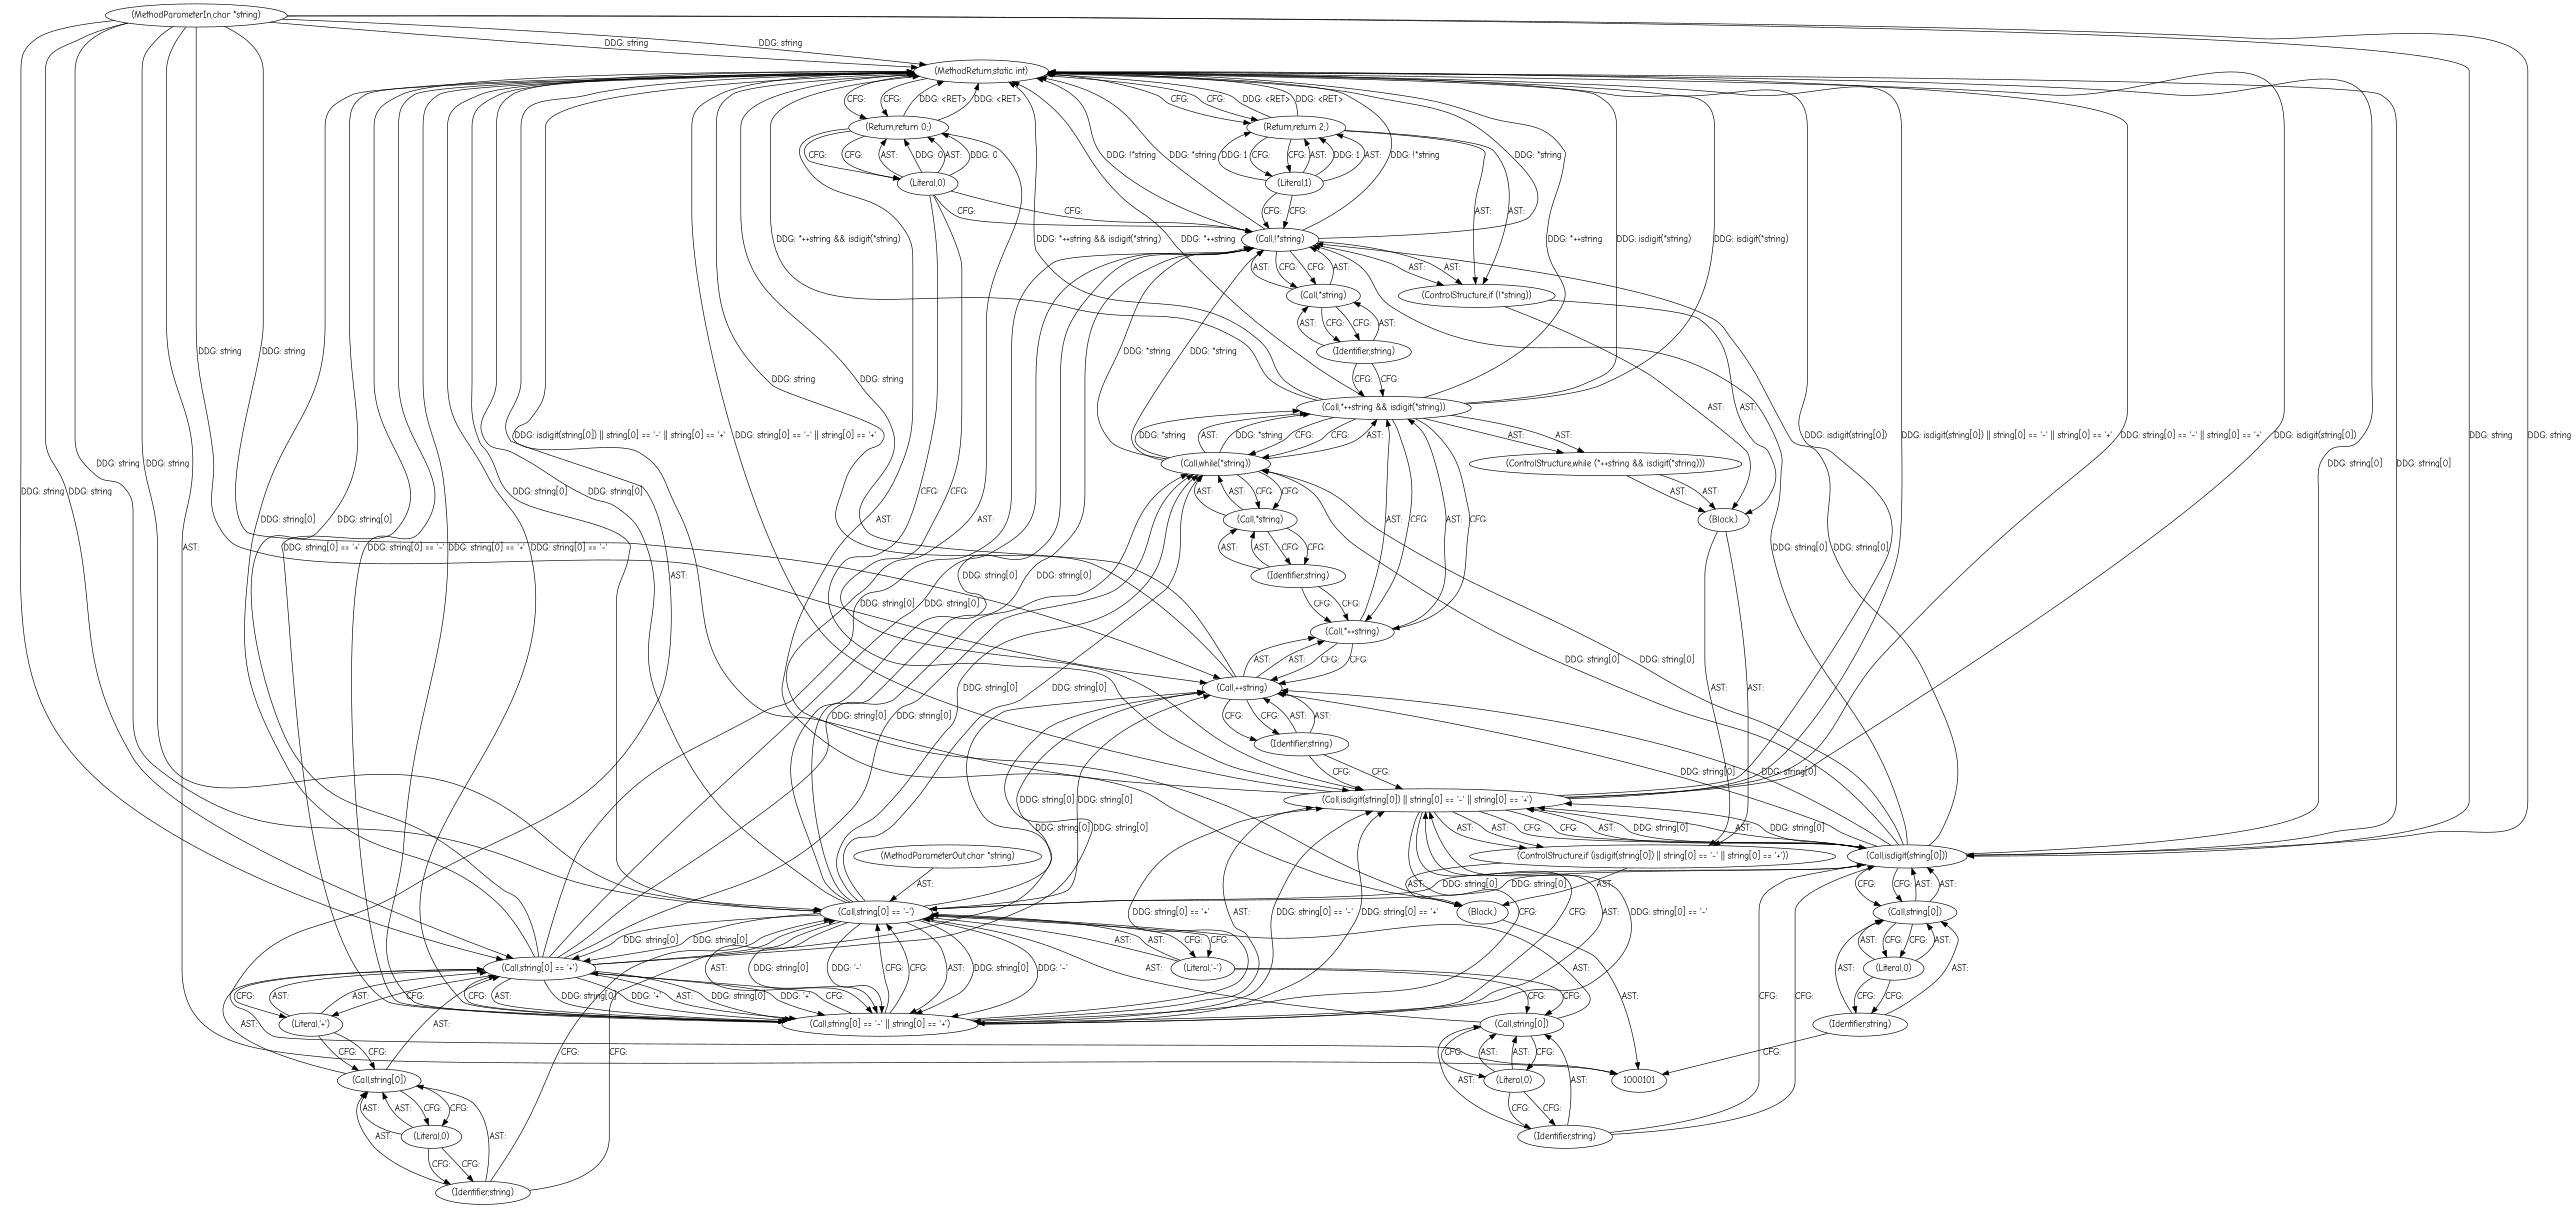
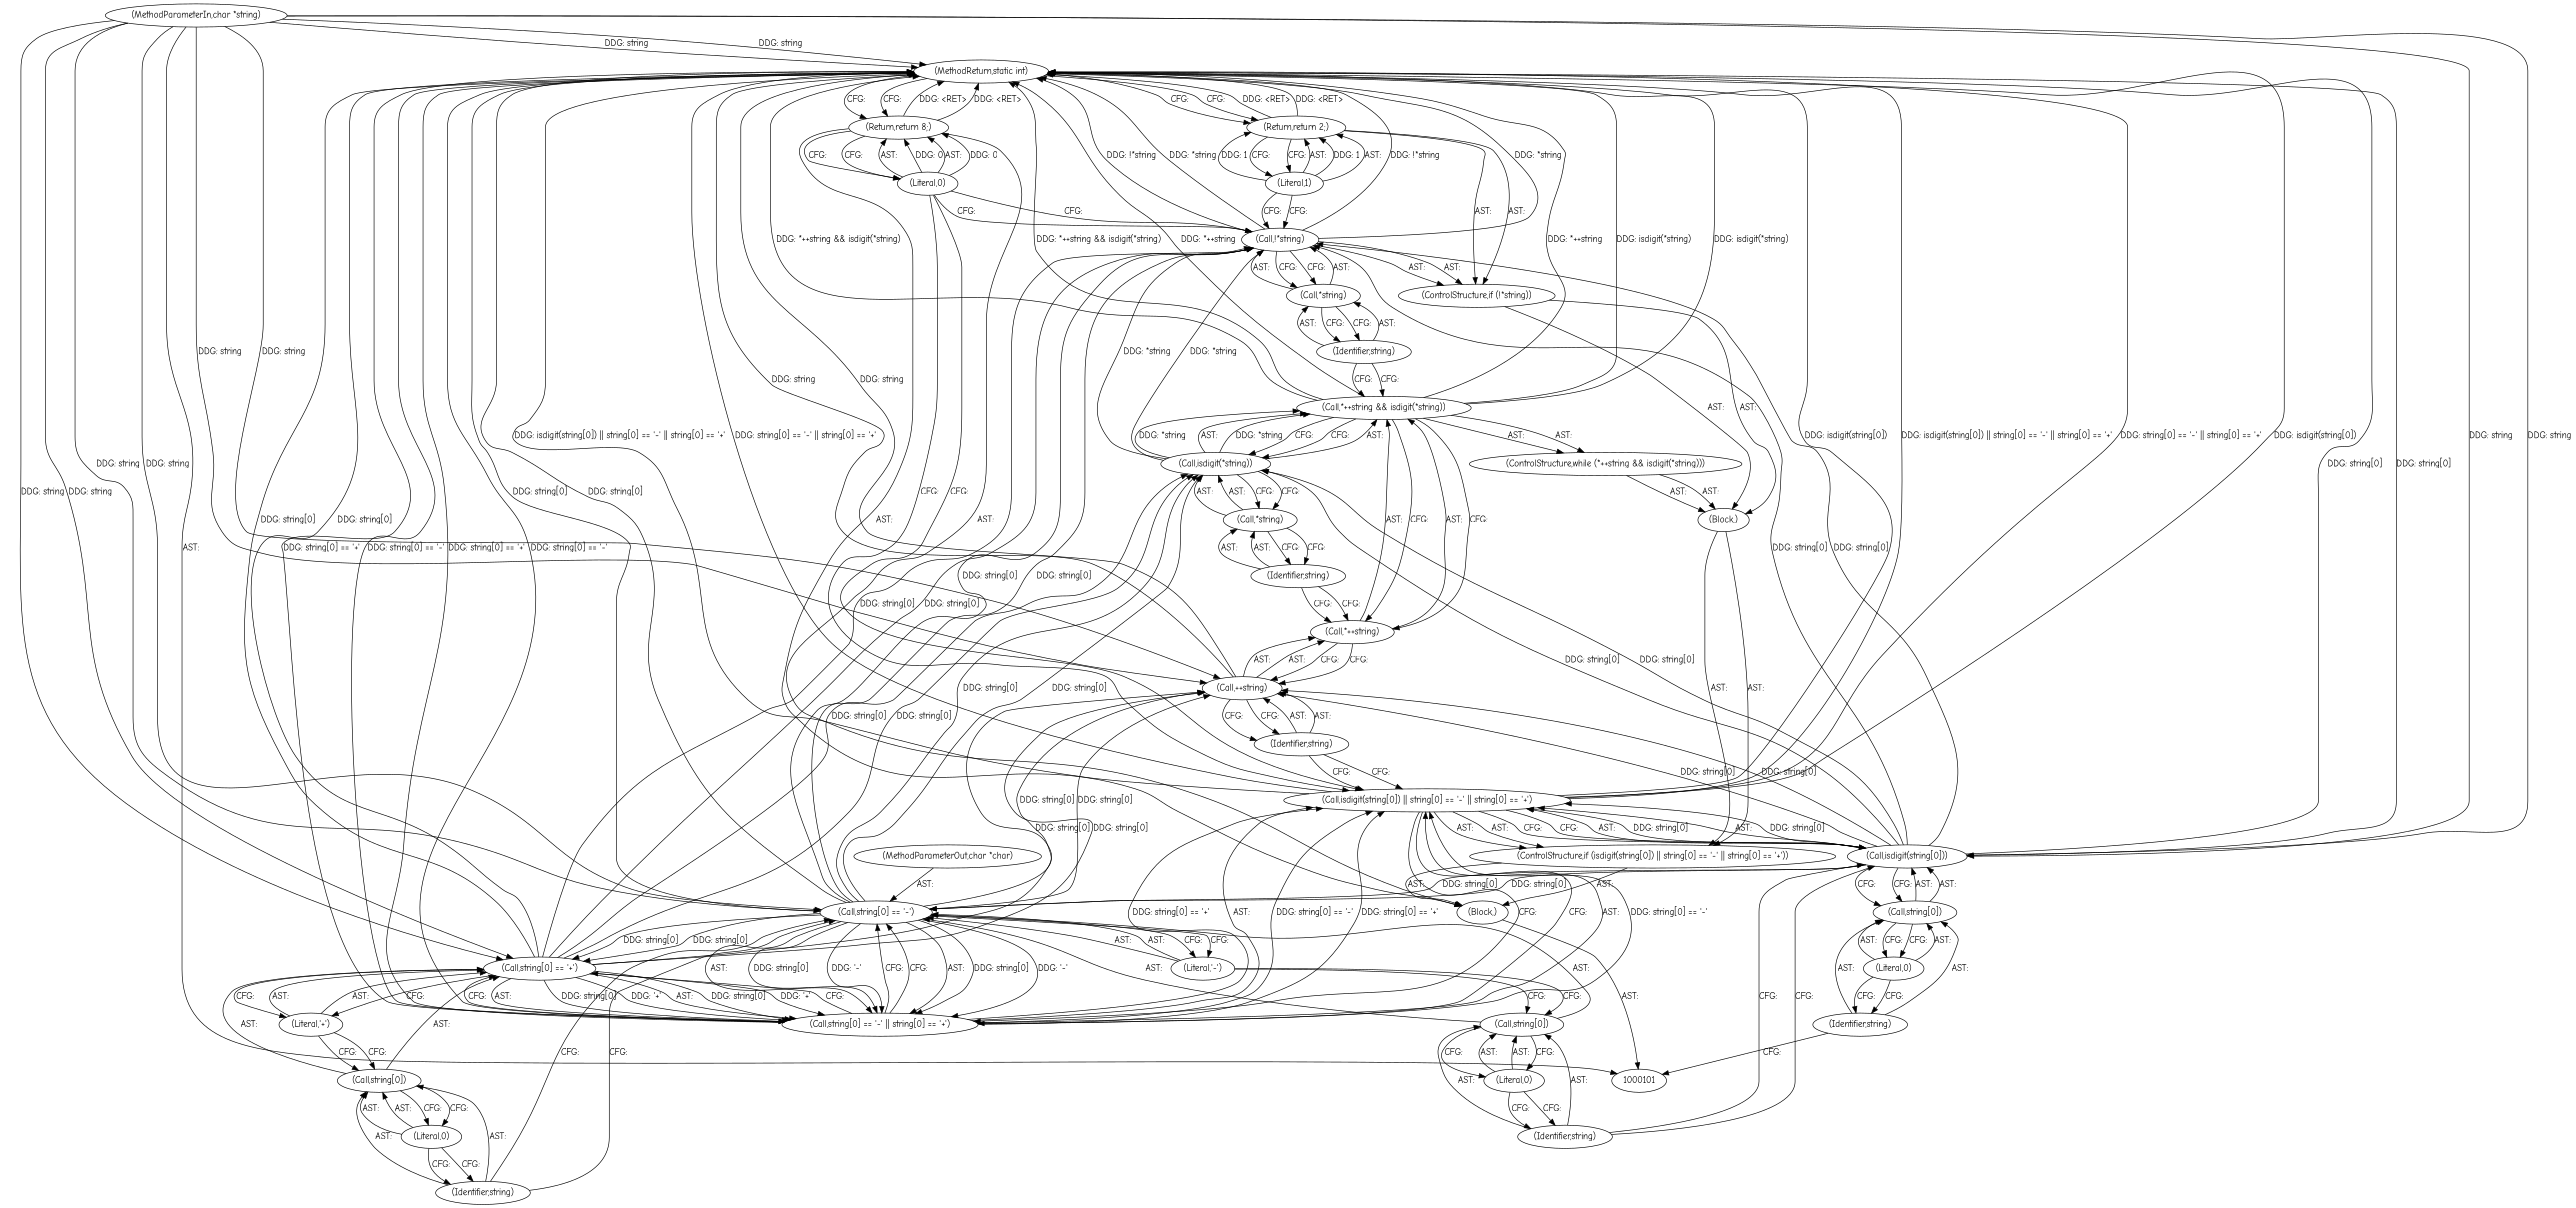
(899, 128) -> (899, 128)
(1216, 464) -> (1216, 464)
(948, 856) -> (948, 856)
(312, 927) -> none
